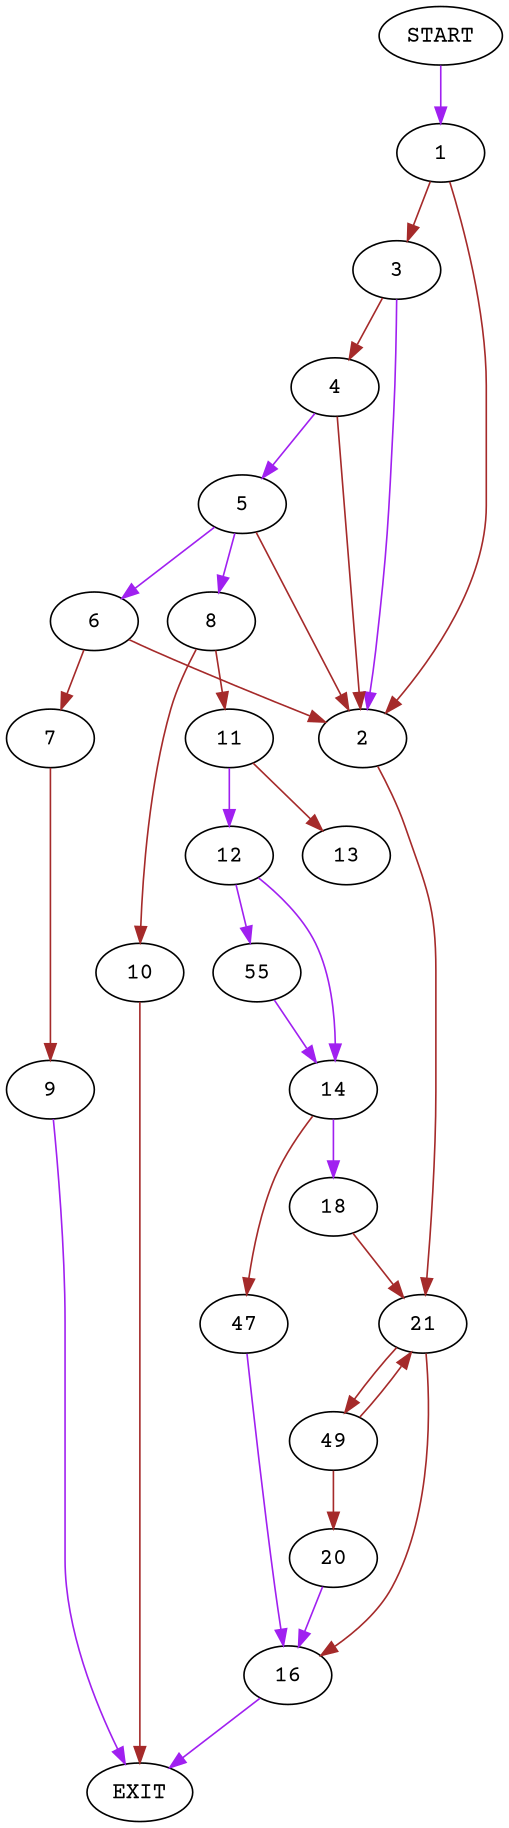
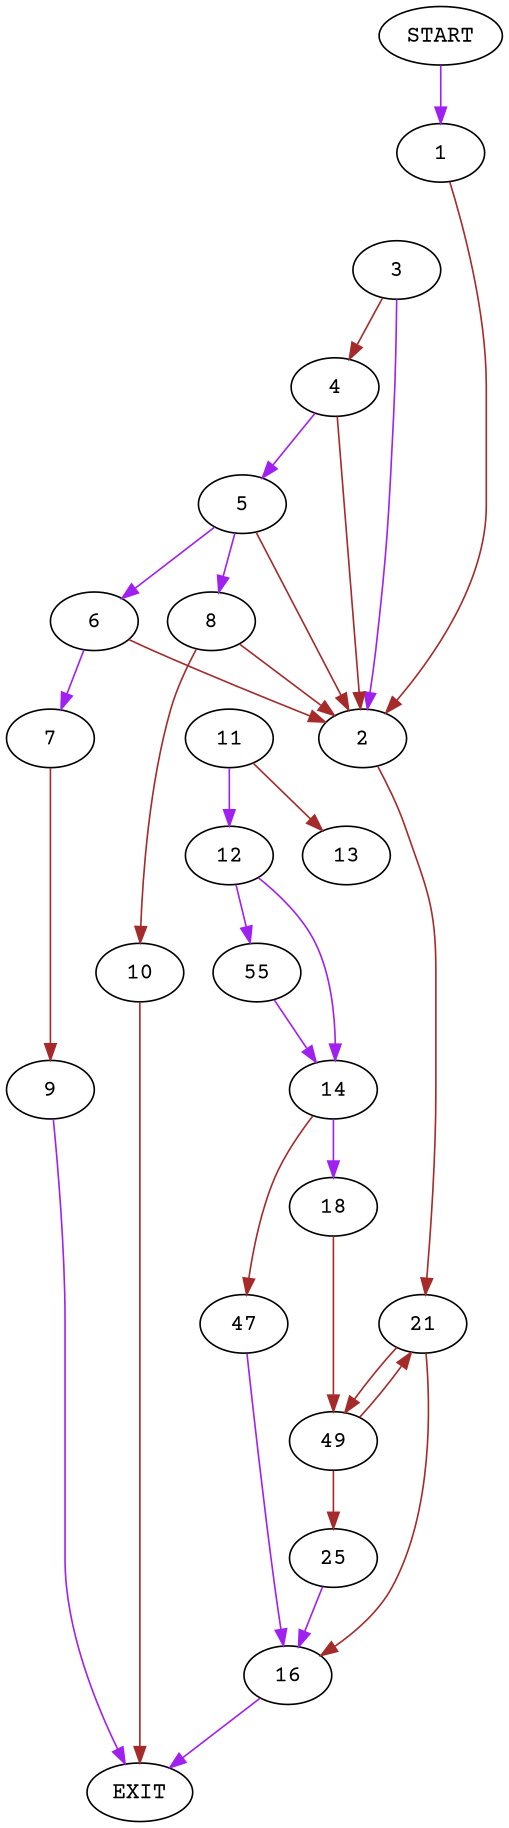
(422, 204) -> none
(218, 667) -> (280, 675)
(75, 672) -> (75, 672)
(373, 1259) -> (333, 1316)
(333, 1558) -> (333, 1558)
